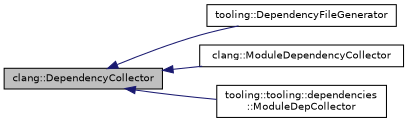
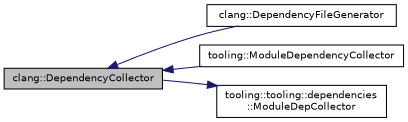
(302, 16) -> (302, 16)
(302, 56) -> (302, 56)
(176, 95) -> (185, 82)
